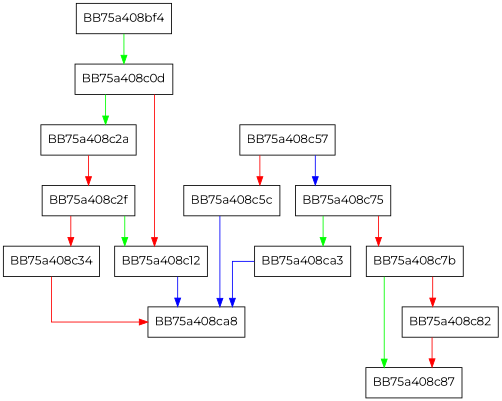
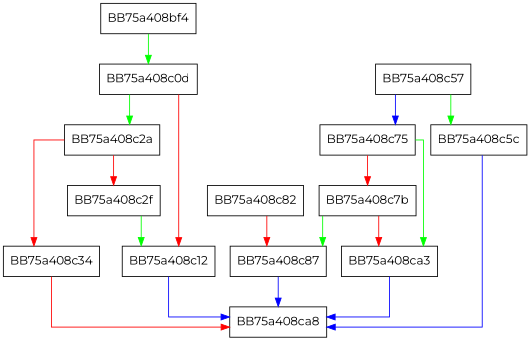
(260, 166) -> (451, 105)
(71, 227) -> (34, 174)
none -> (278, 287)
(433, 287) -> (379, 227)
